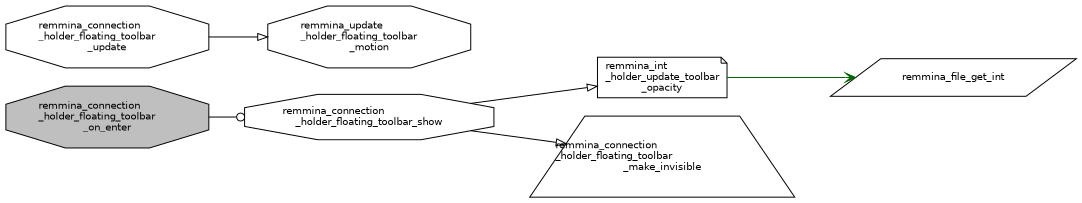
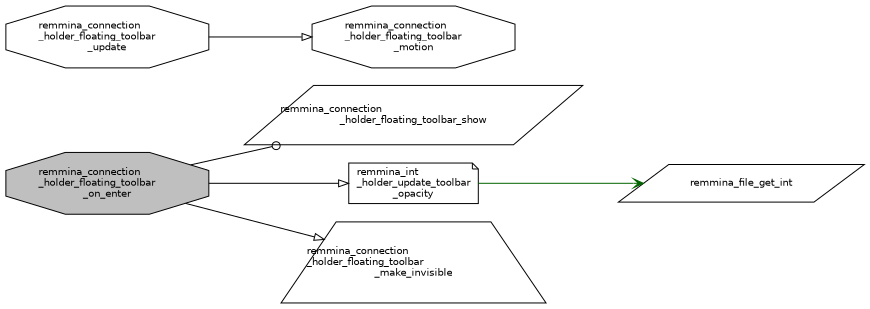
(369, 37) -> (414, 37)
(529, 96) -> (274, 183)
(369, 117) -> (414, 115)
(513, 137) -> (250, 220)
